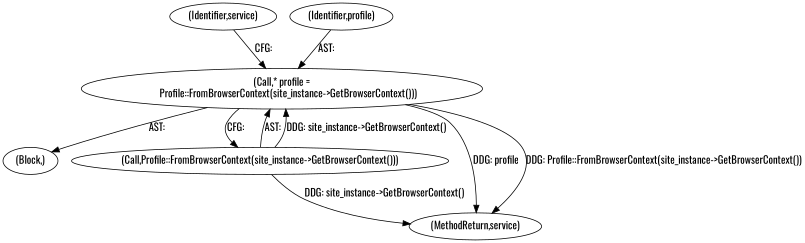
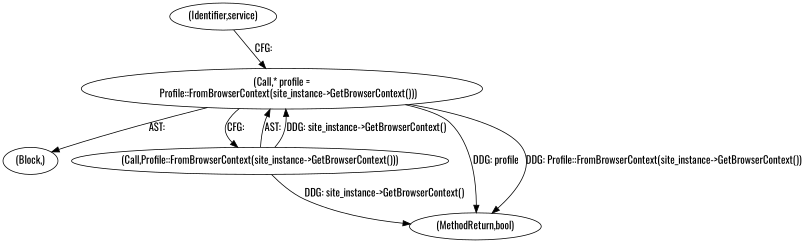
(341, 17) -> none
(475, 226) -> (475, 226)
